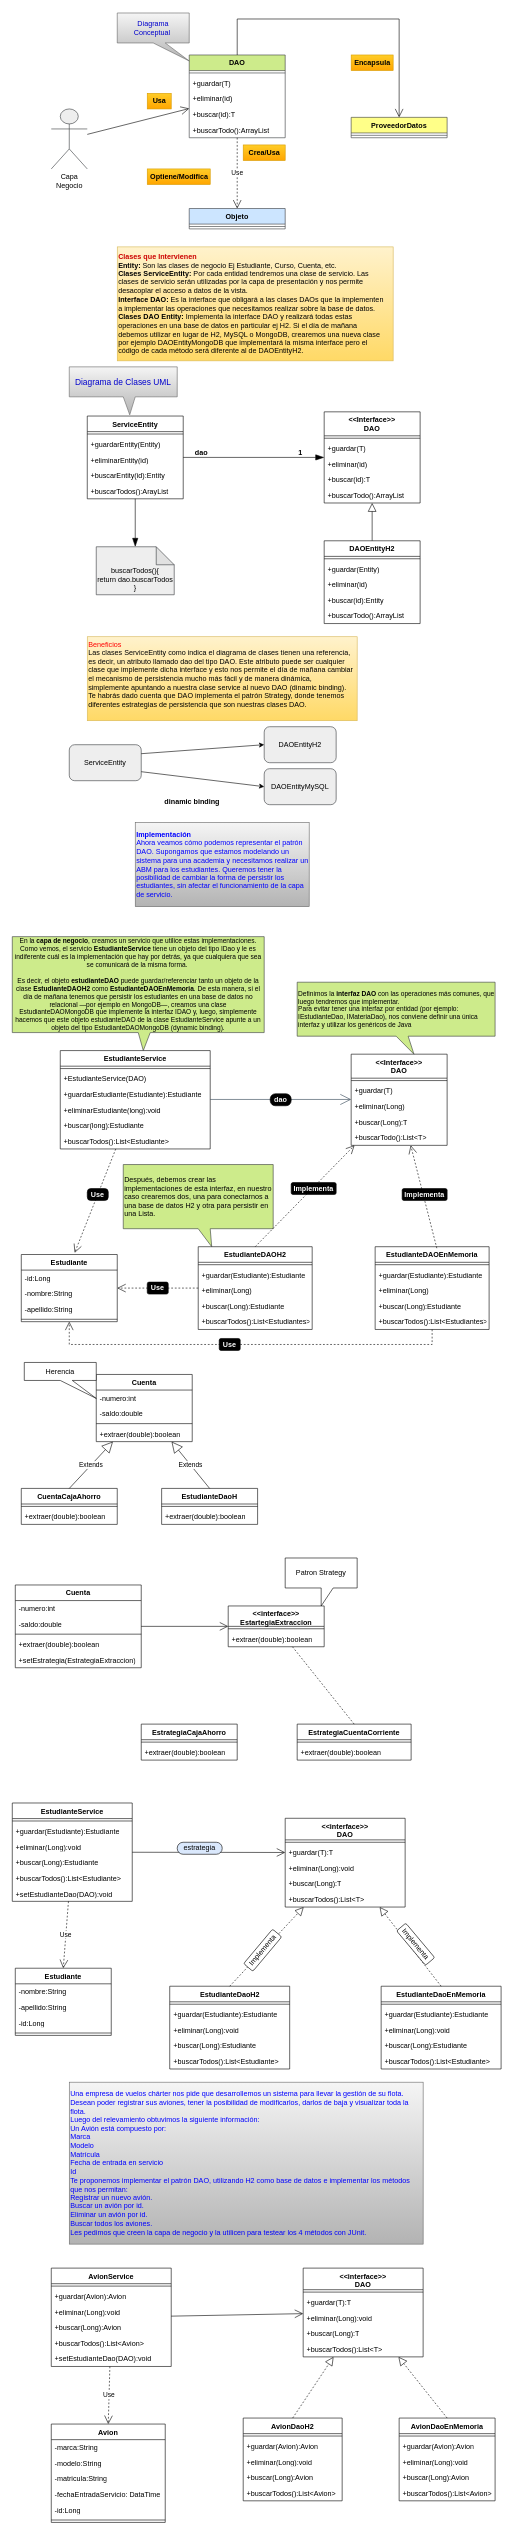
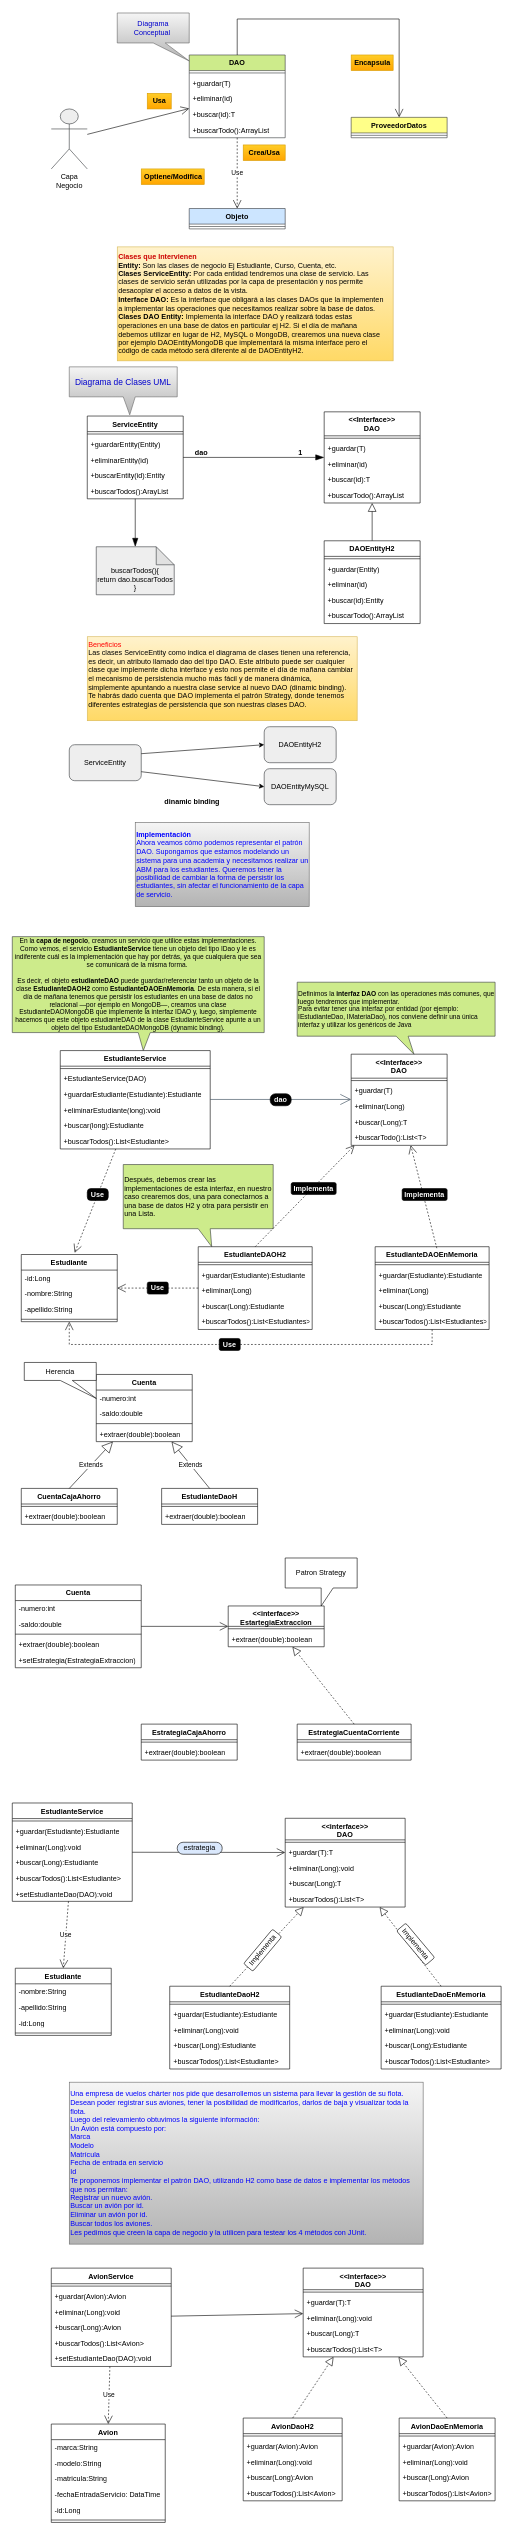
(179, 176) -> (173, 176)
(297, 1652) -> (298, 1654)
